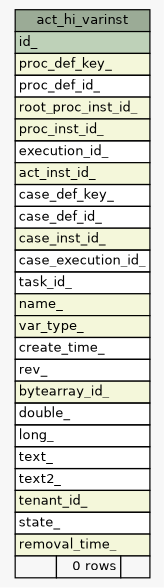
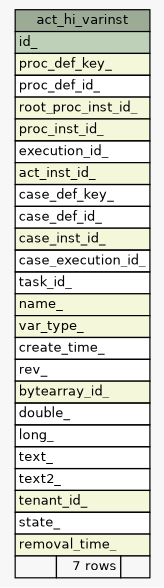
(95, 566) -> (95, 566)
